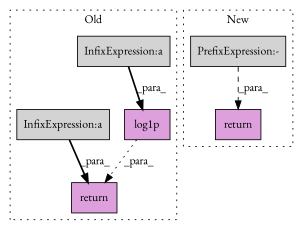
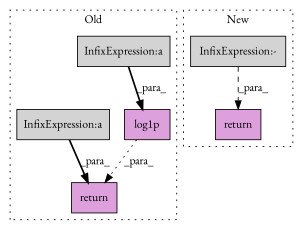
(238, 51) -> (238, 51)
